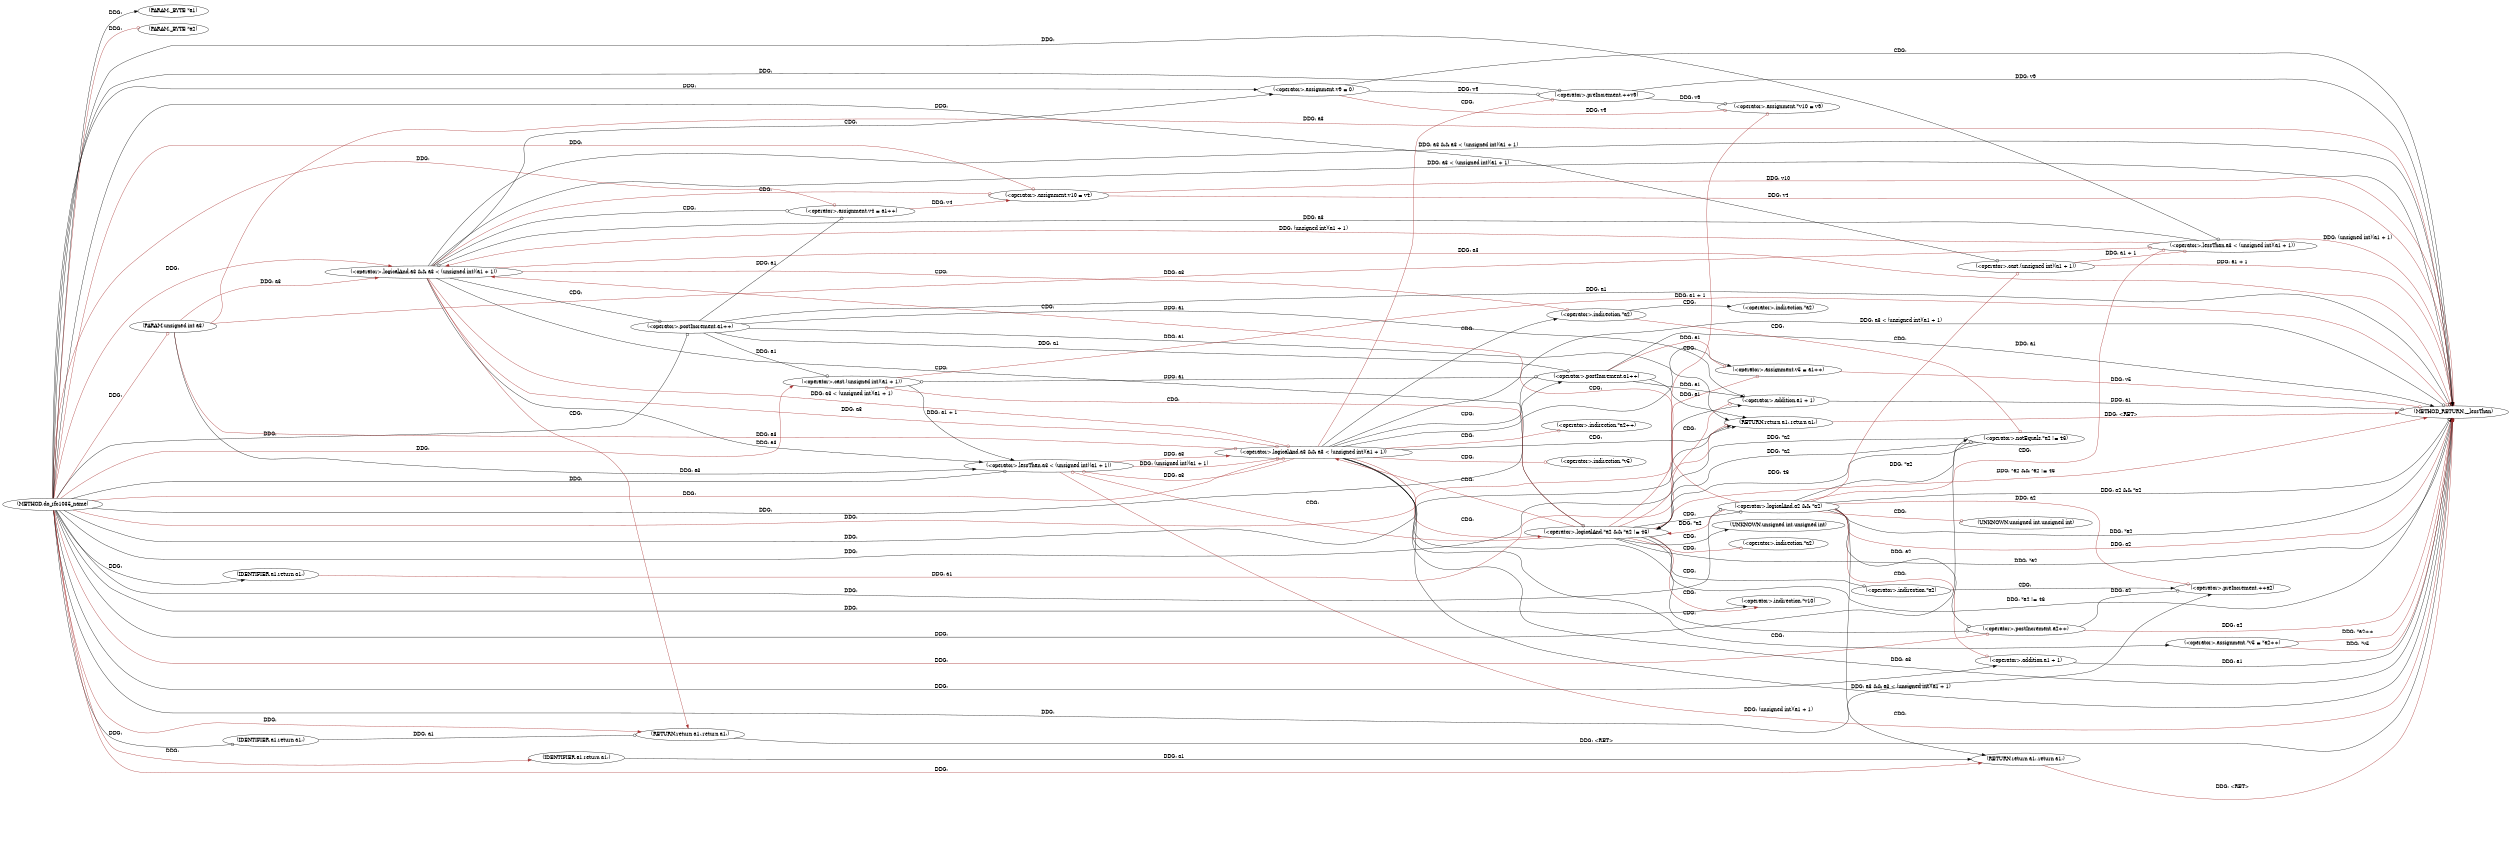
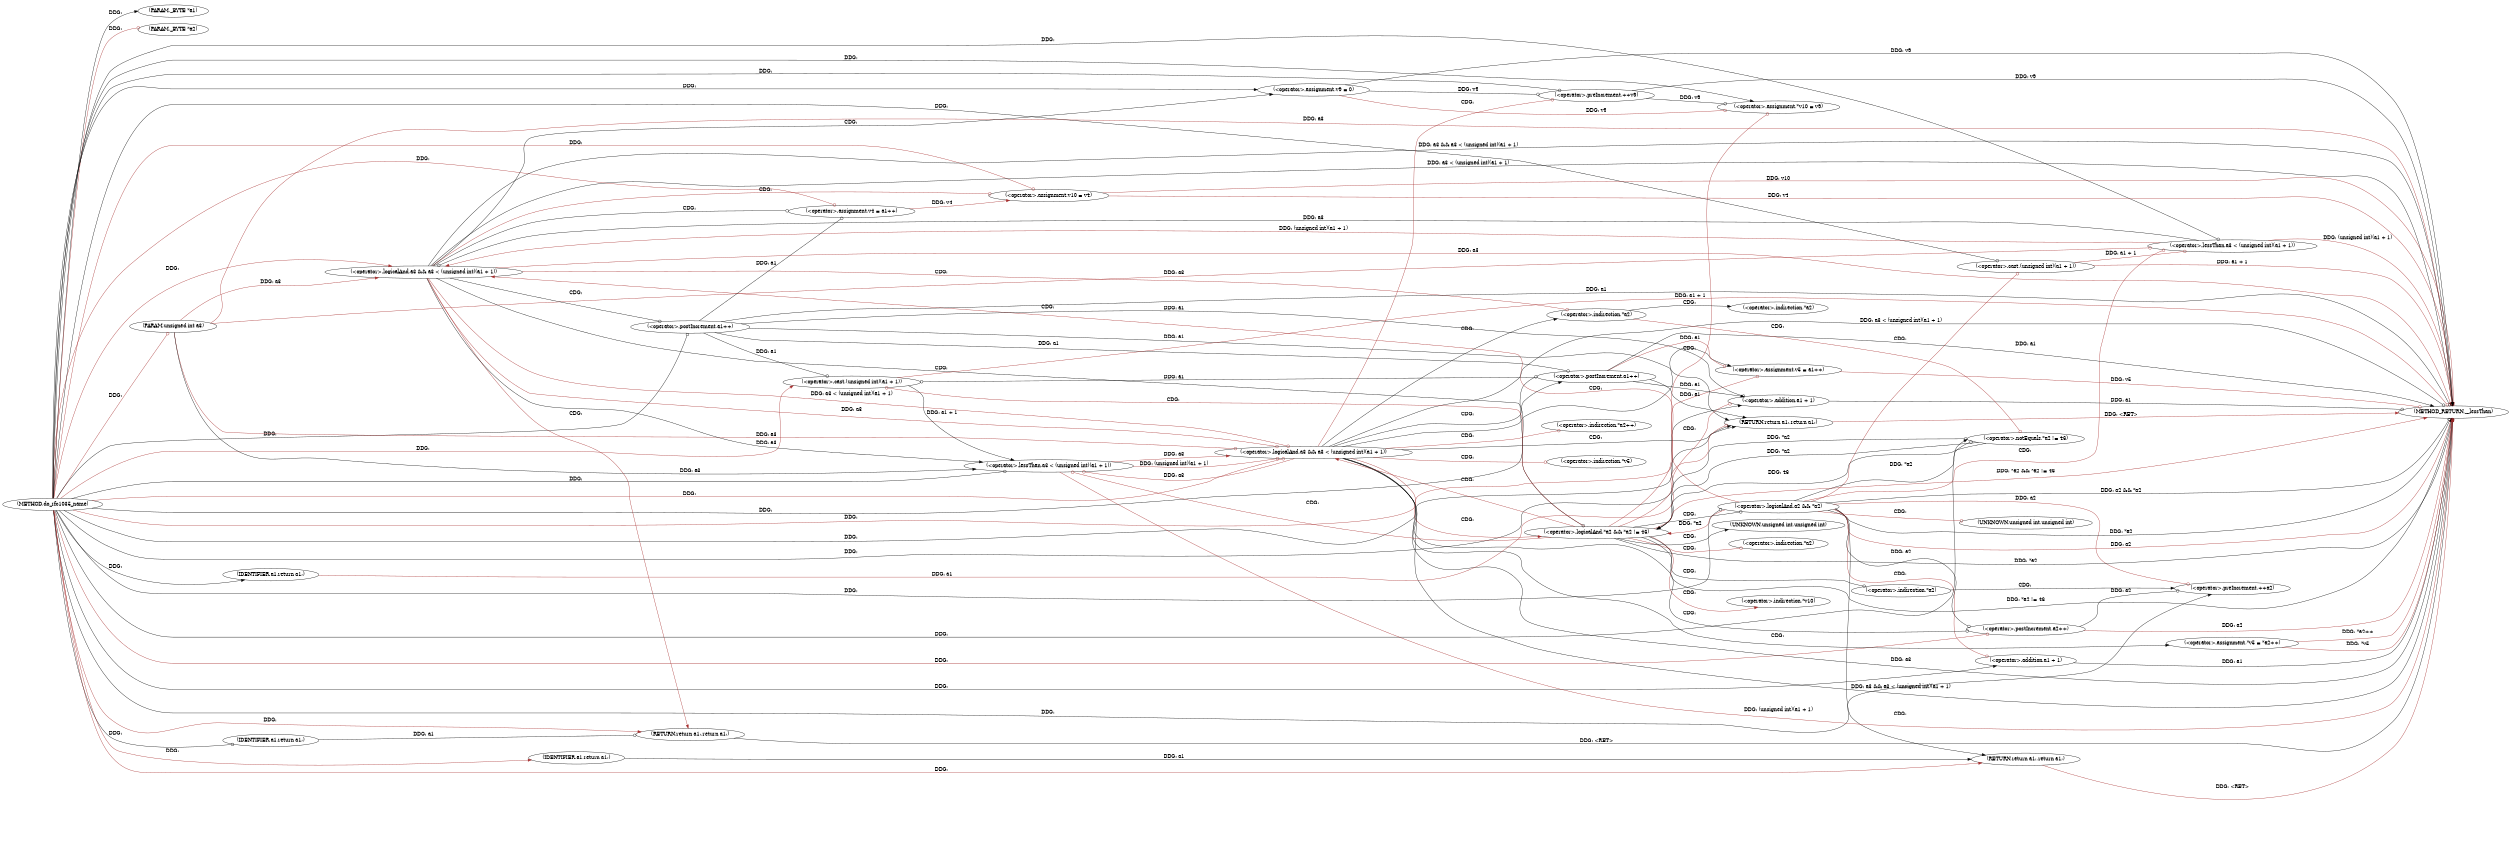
(1901, 51) -> (1901, 51)
(877, 611) -> (717, 60)
